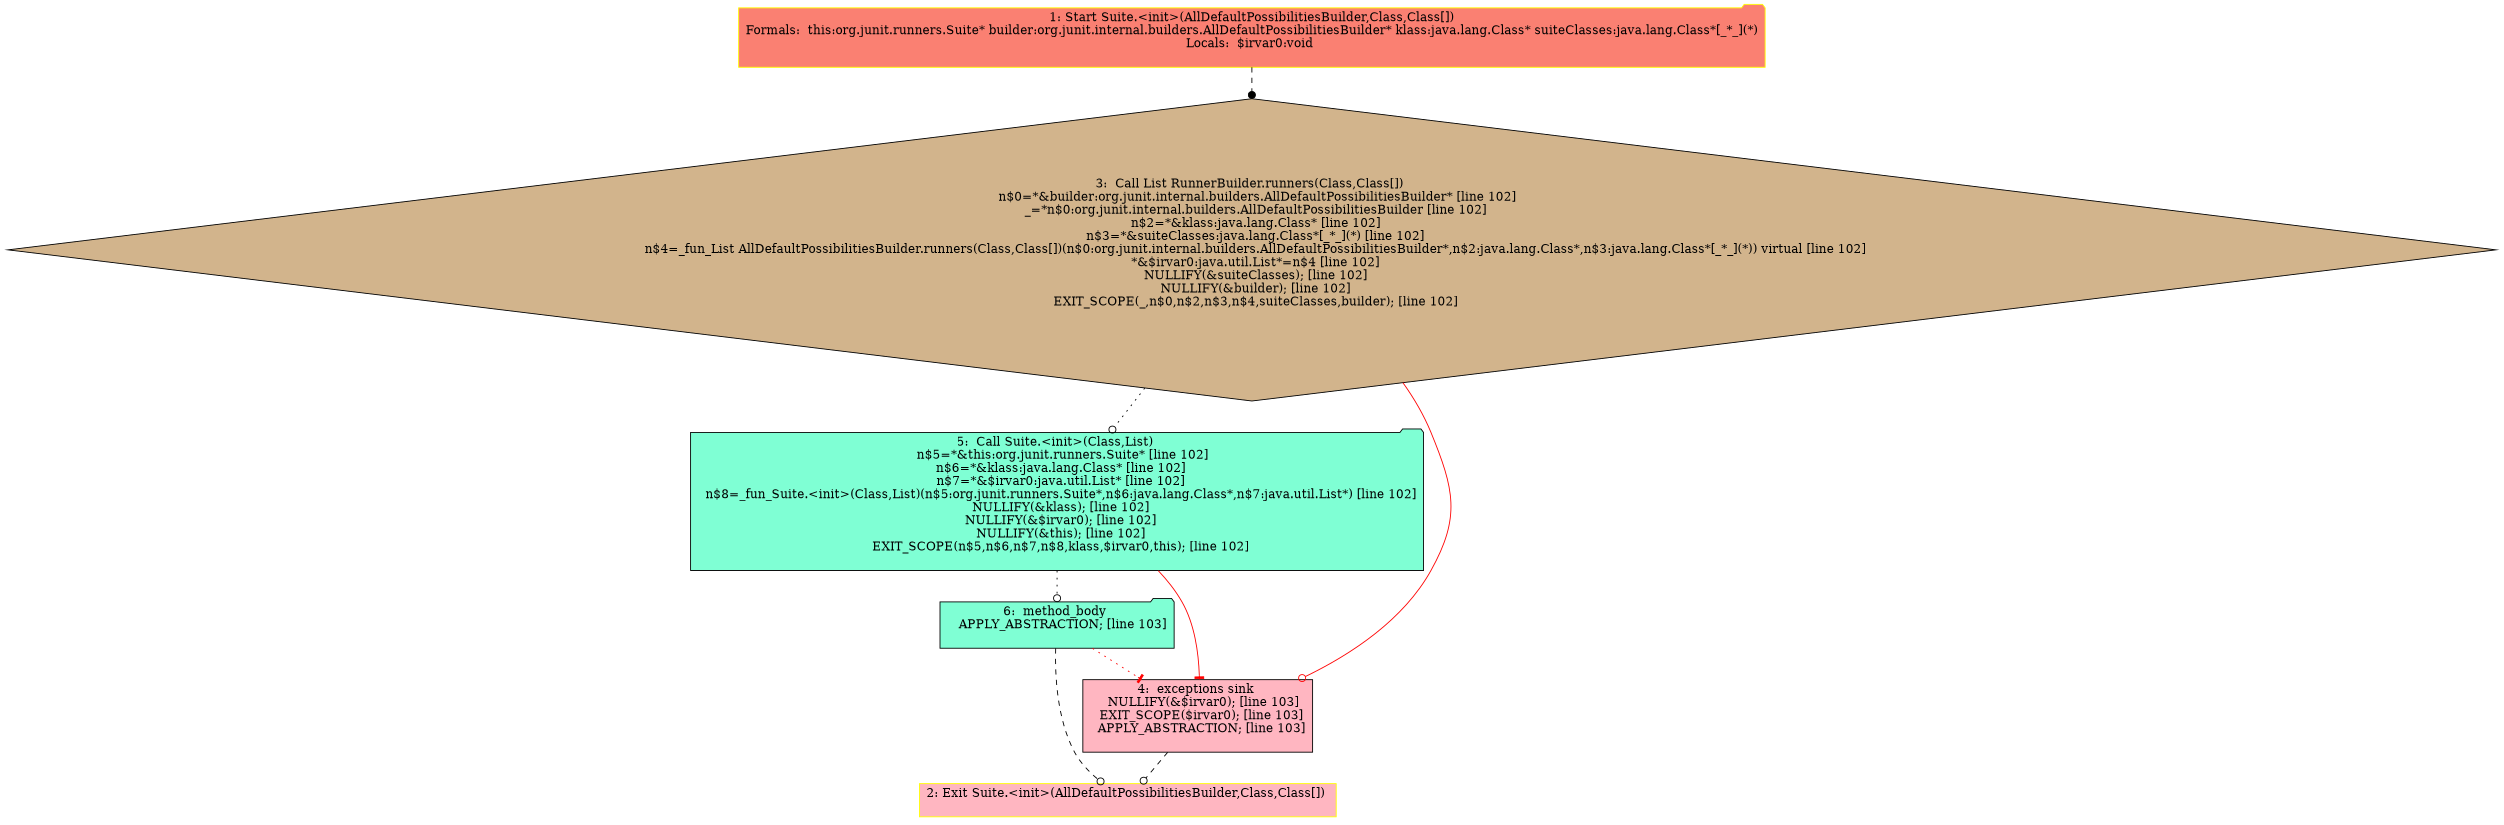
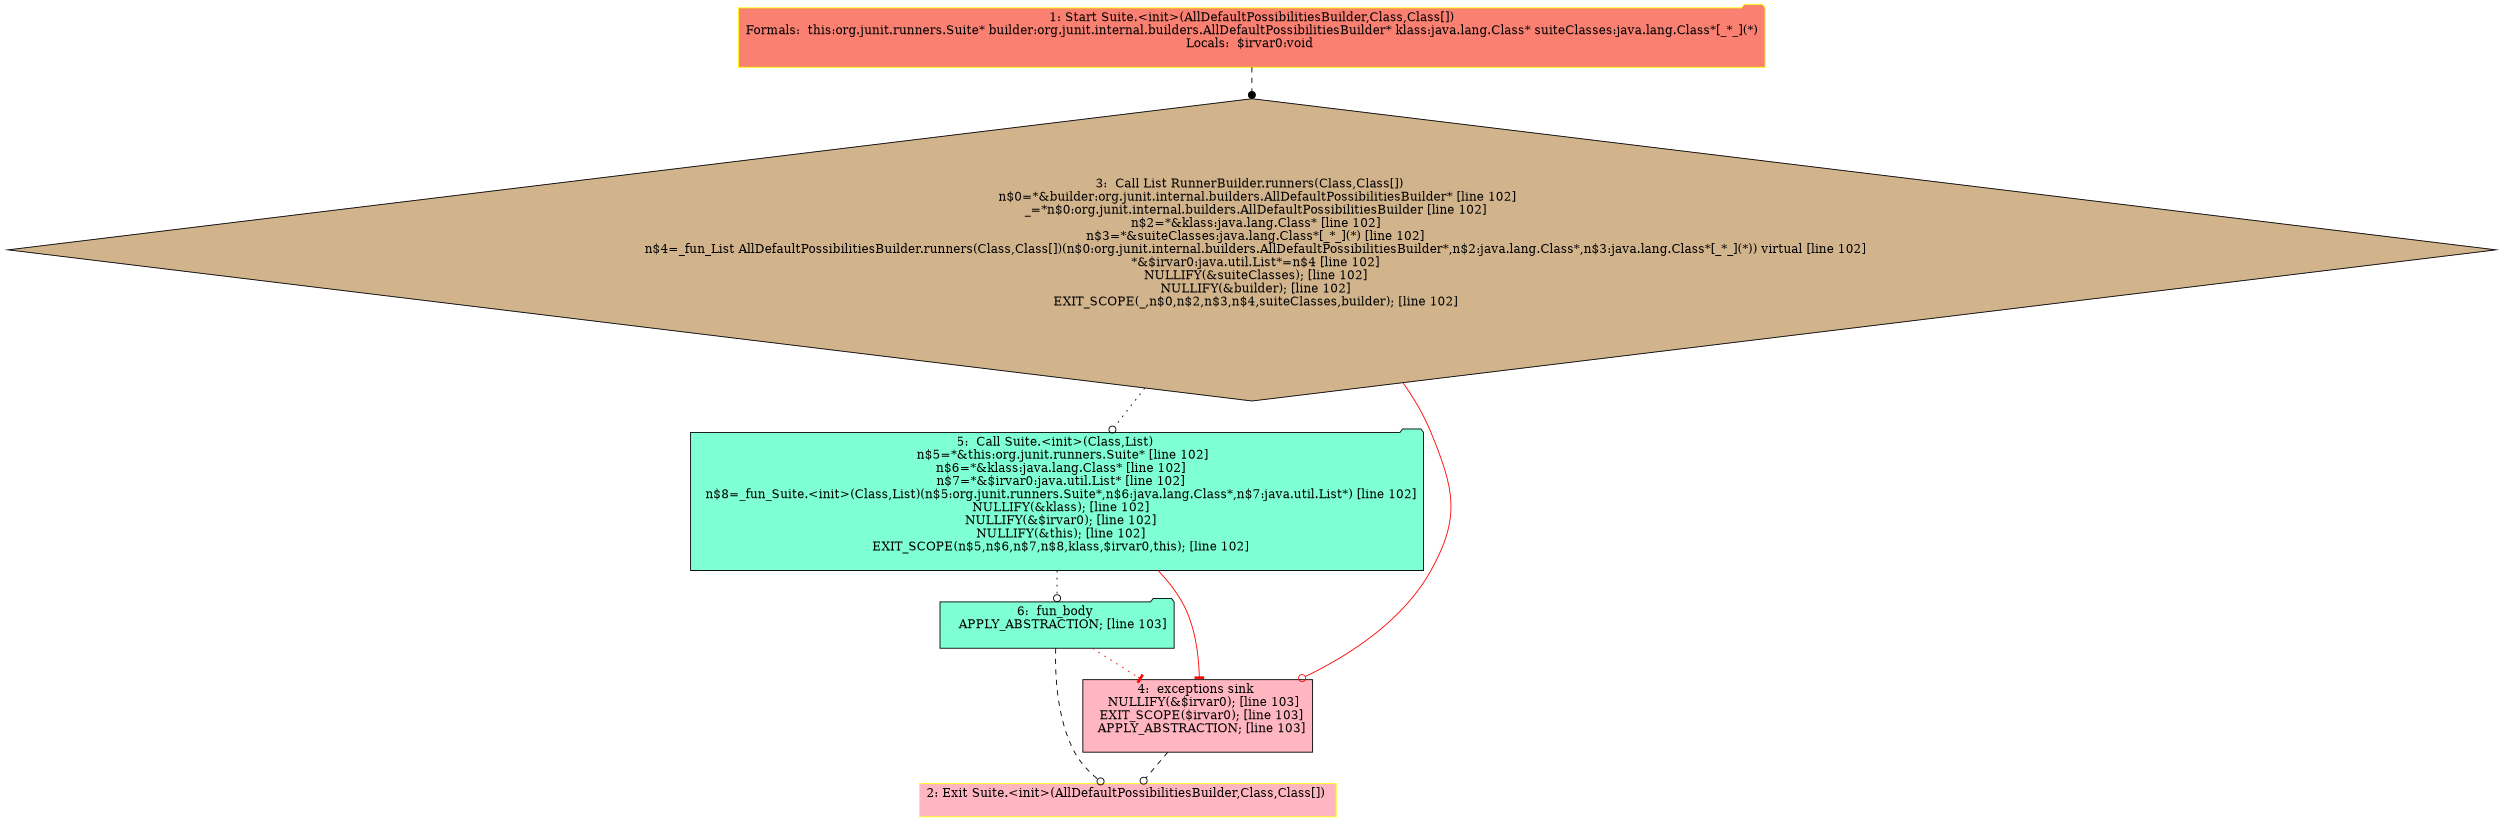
(1057, 625) -> (1057, 625)
